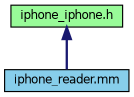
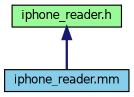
(67, 16) -> (67, 16)
